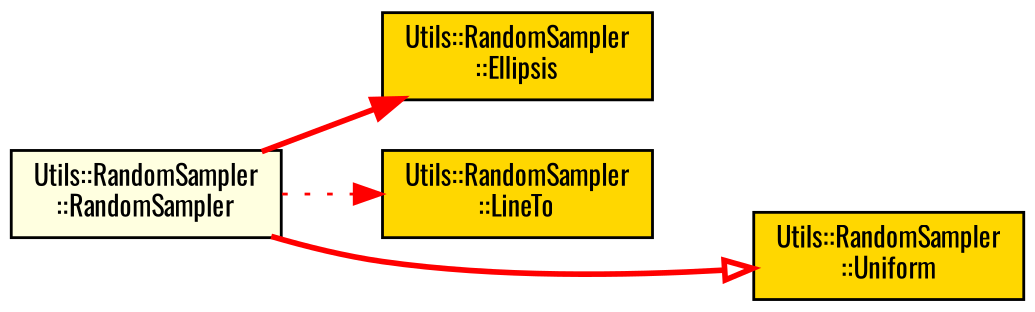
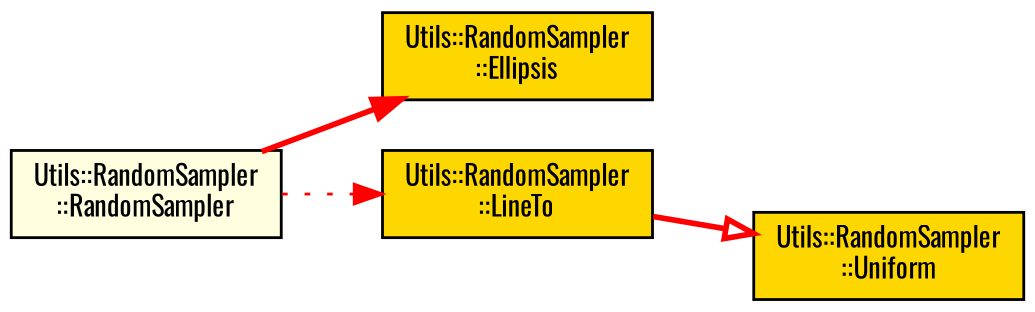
(496, 272) -> (689, 223)
